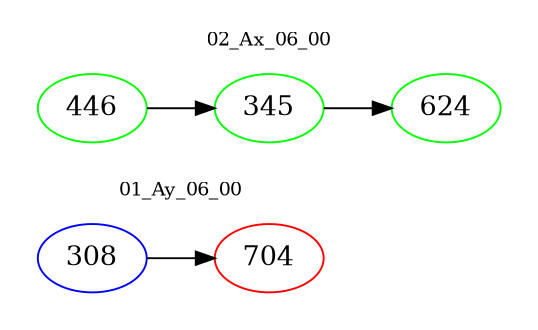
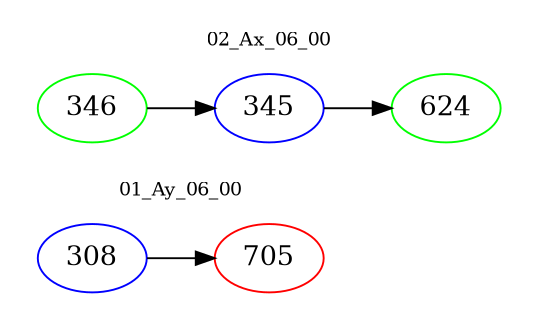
(92, 108) -> (92, 108)
(269, 108) -> (269, 108)
(269, 258) -> (269, 258)
